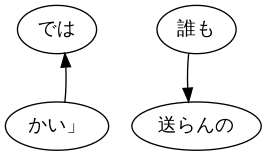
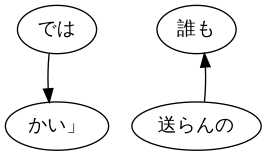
(188, 71) -> (206, 84)
(66, 85) -> (48, 71)
